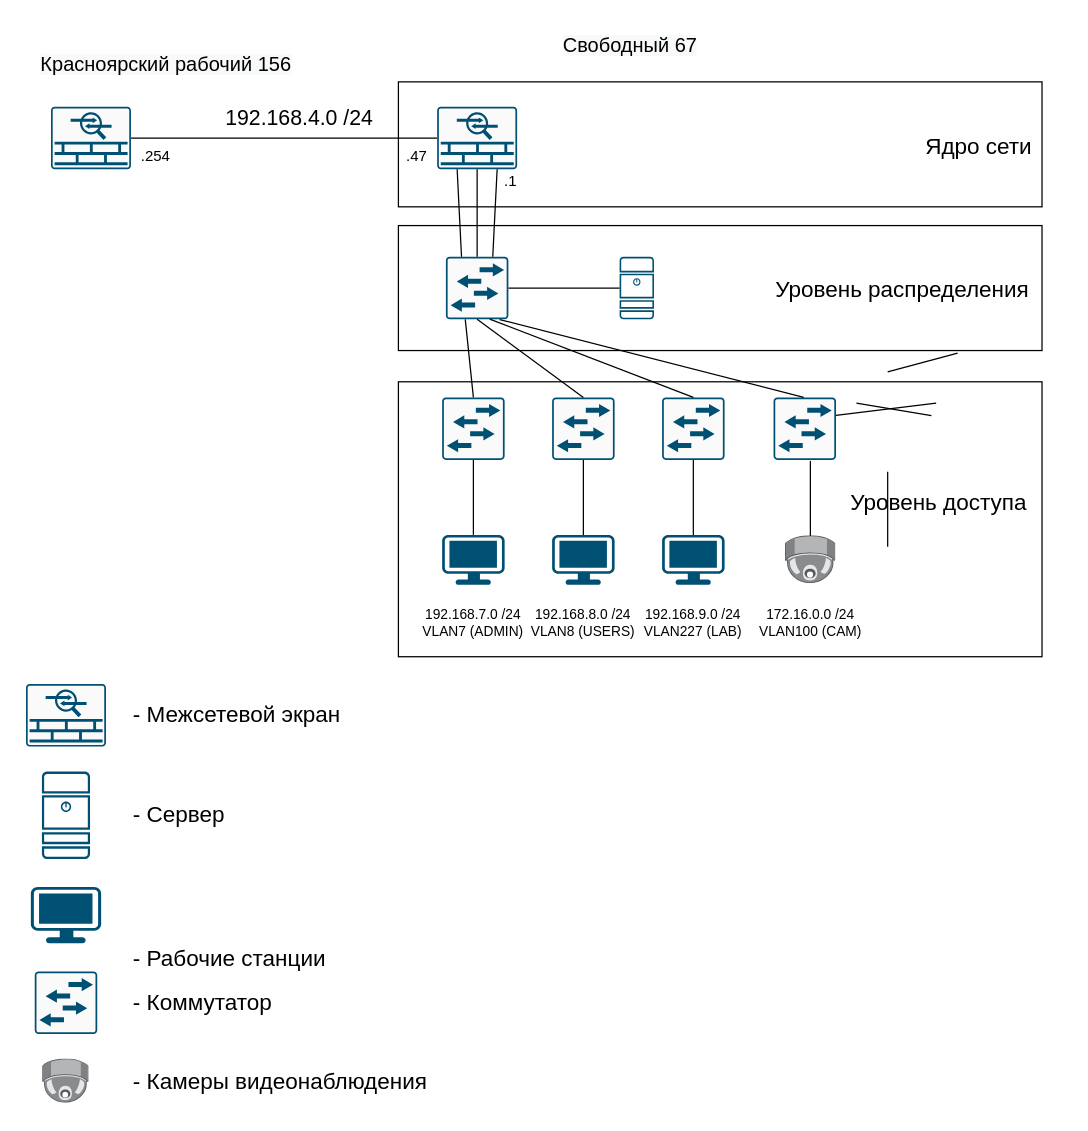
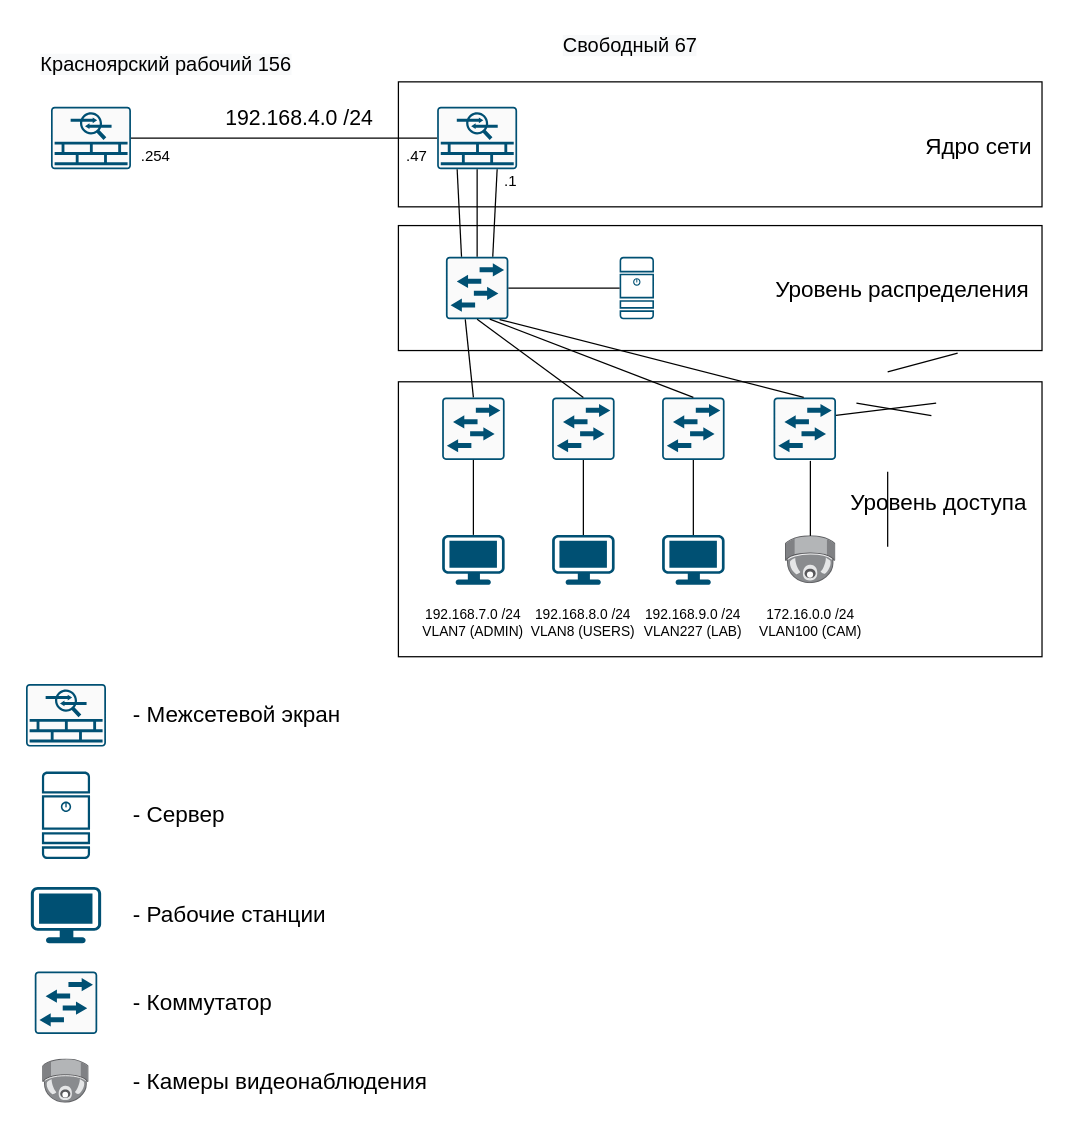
(241, 959) -> (241, 915)
